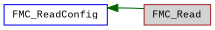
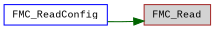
(131, 8) -> (121, 22)
